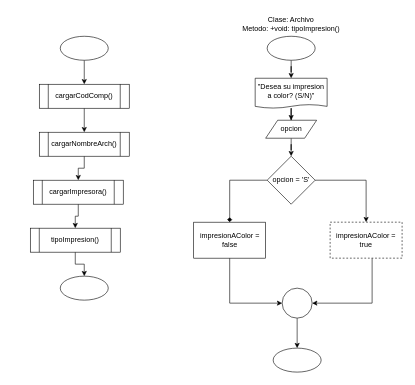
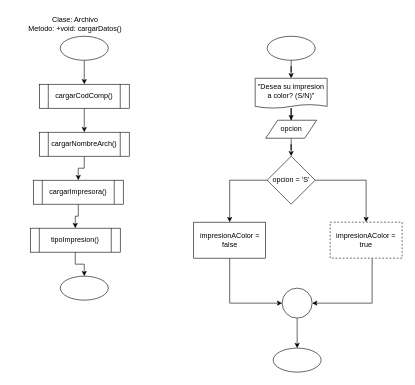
none -> (75, 24)
(291, 24) -> none
(230, 216) -> (230, 216)
